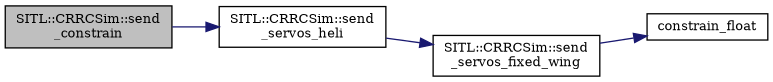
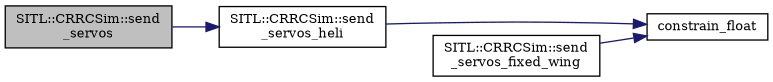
(89, 27) -> (89, 27)
(403, 40) -> (509, 22)
